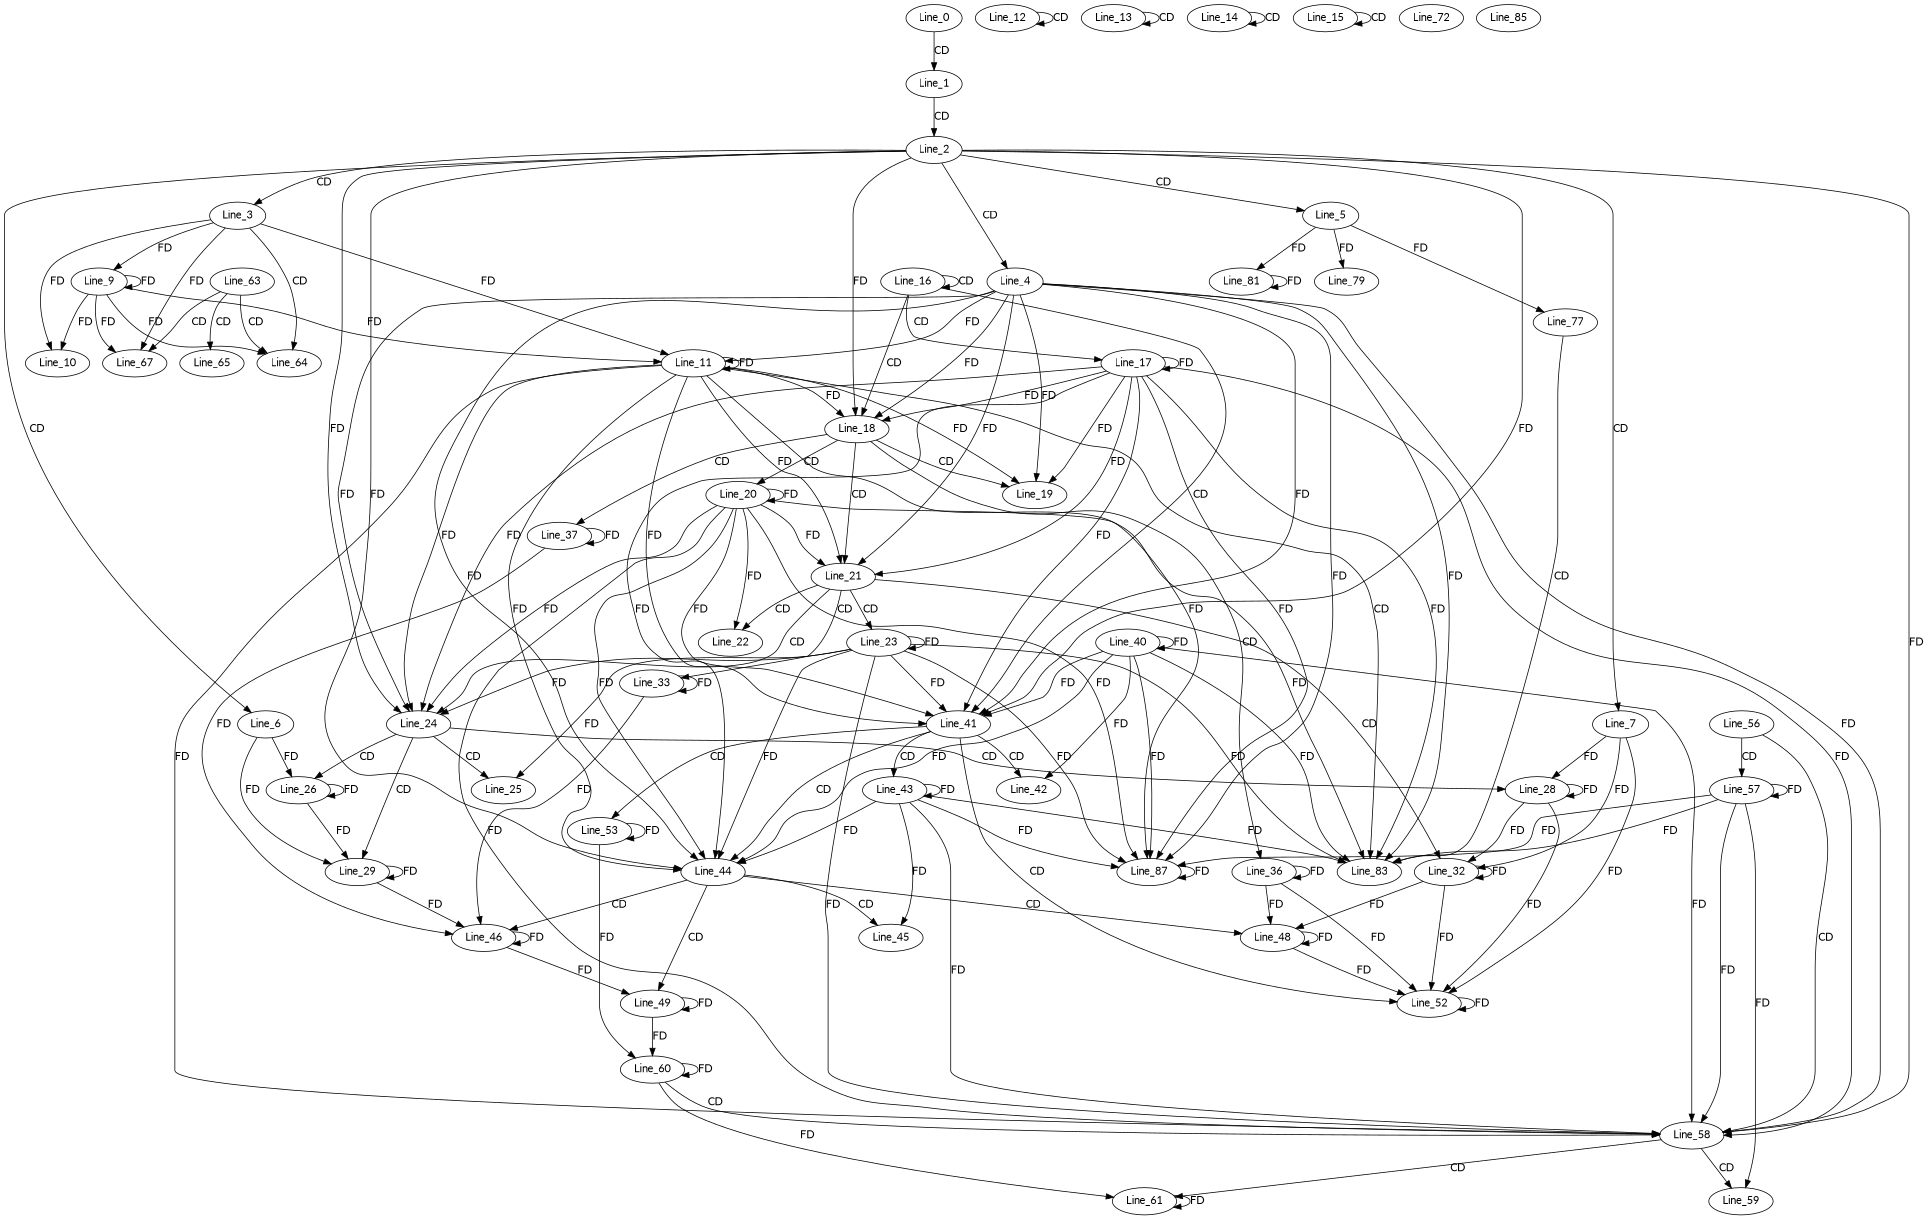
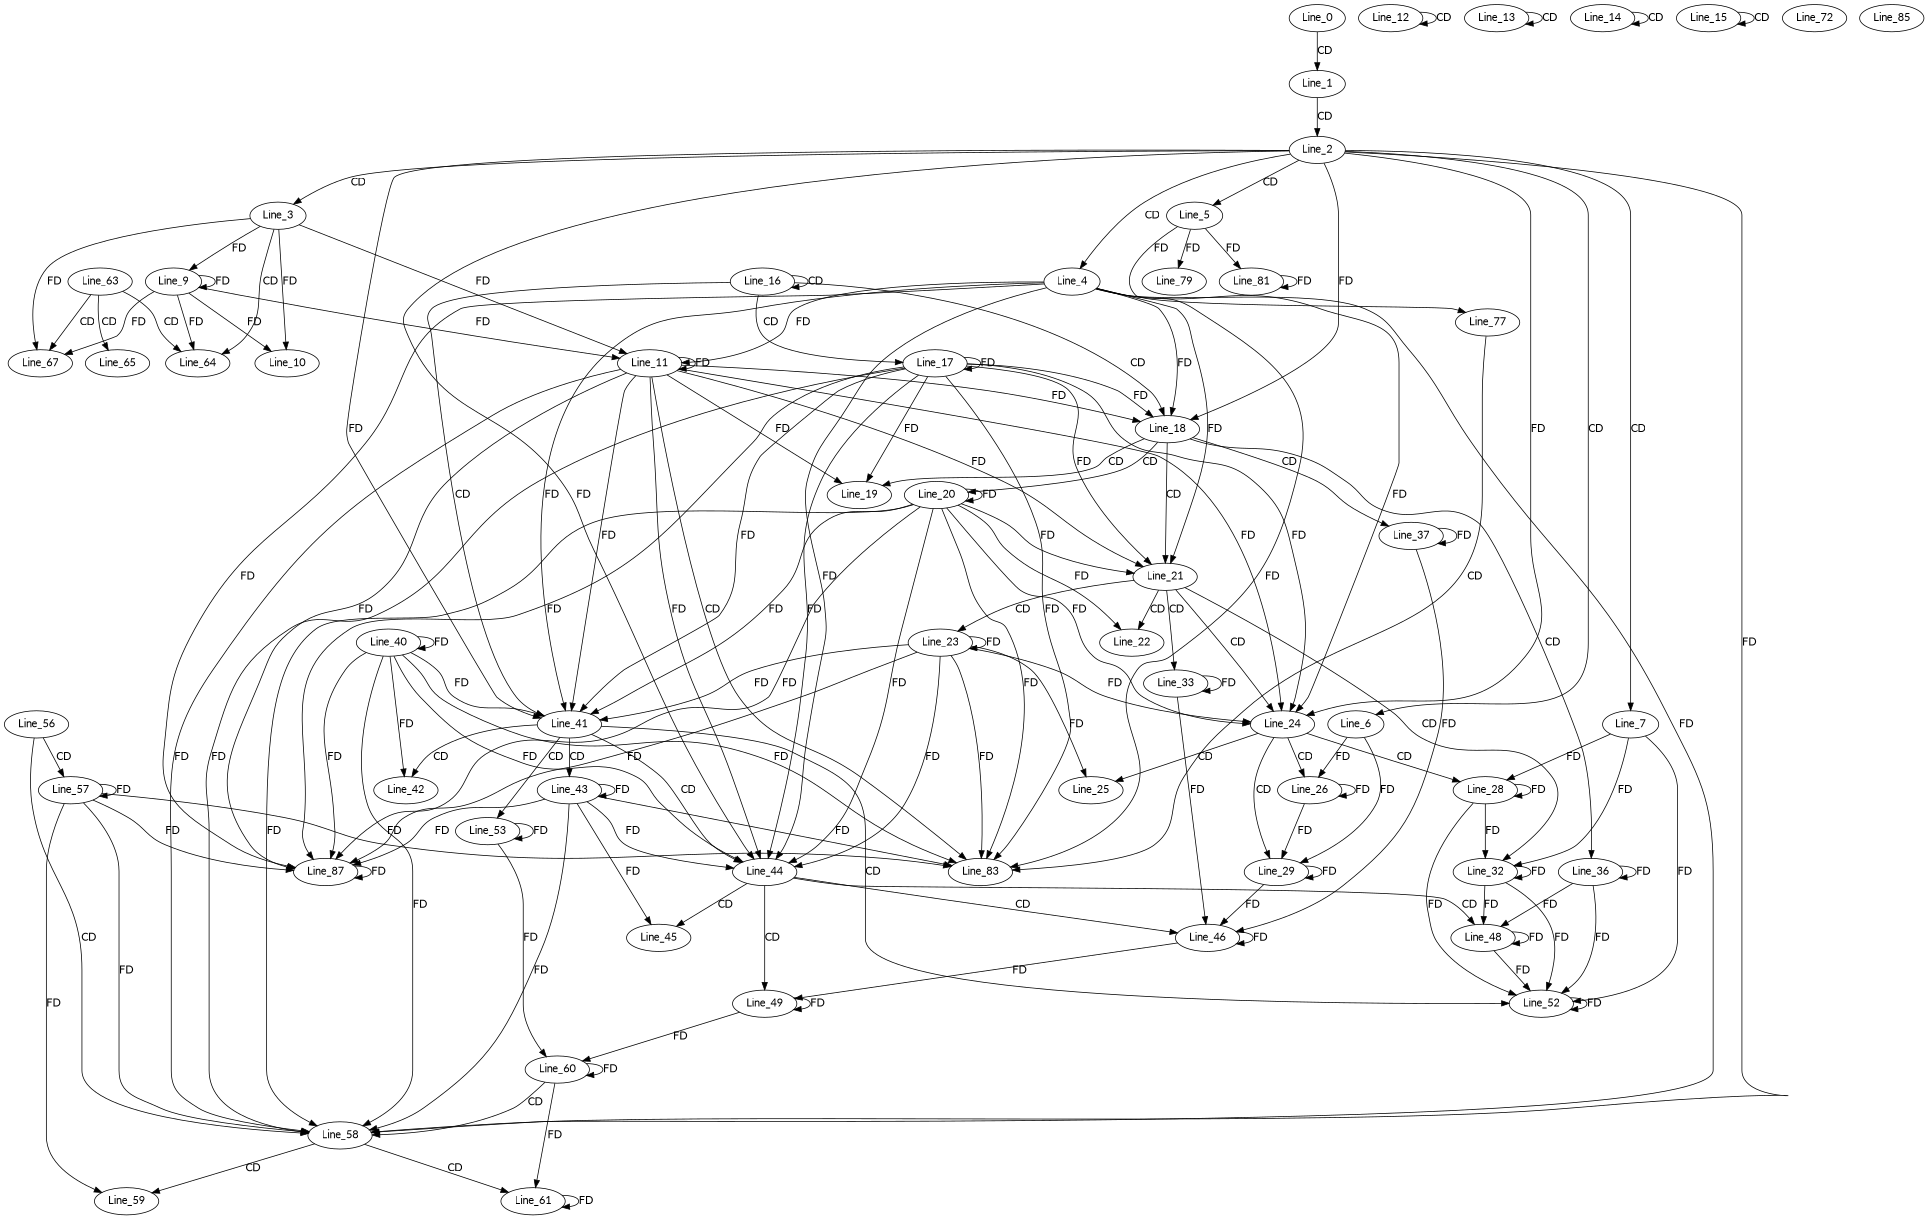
(1041, 378) -> none
(1028, 1106) -> none
